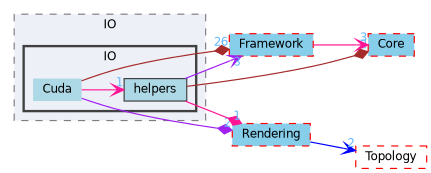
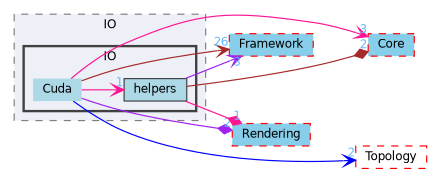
(335, 45) -> (215, 16)
(149, 62) -> (149, 62)
(327, 145) -> (203, 153)
